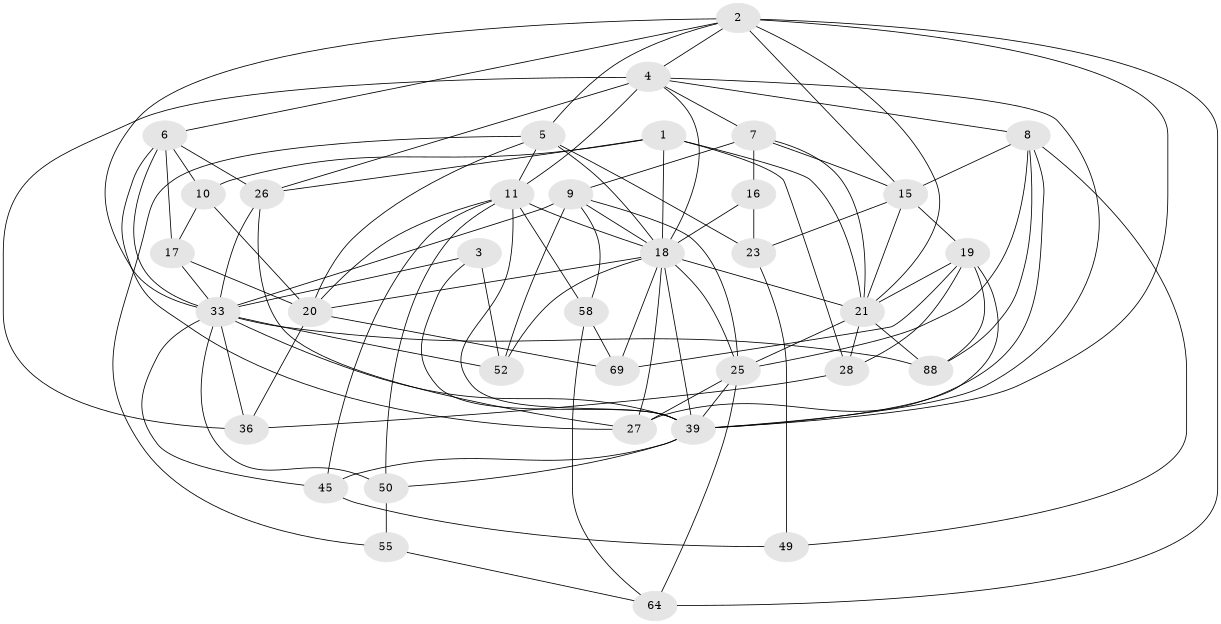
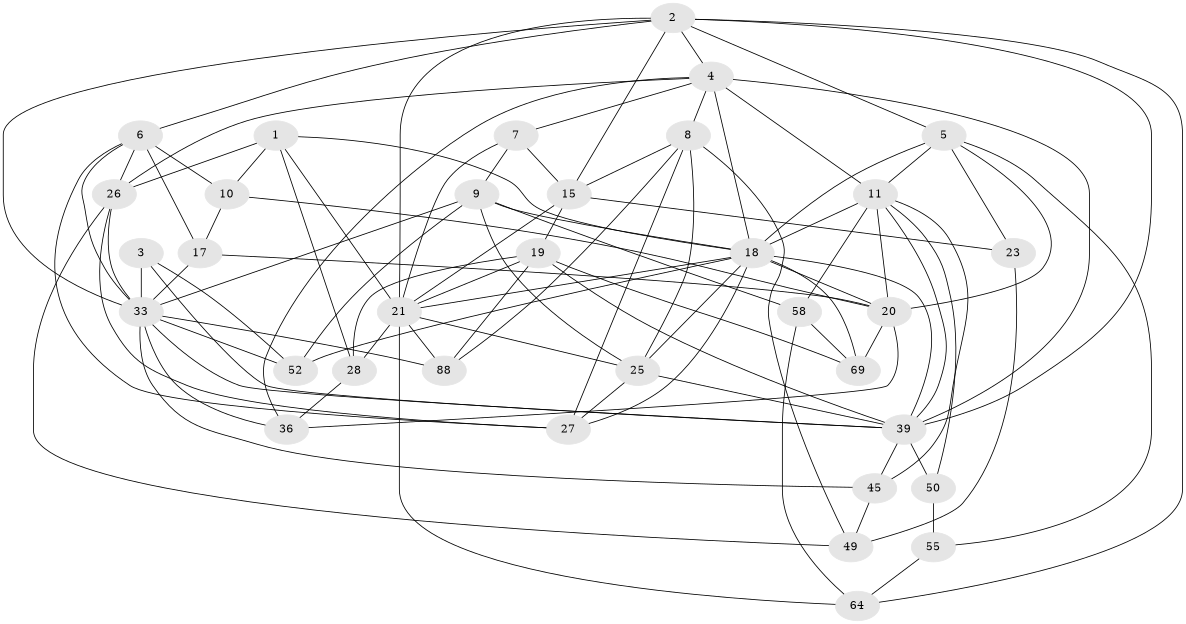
(754, 194) -> none
(231, 458) -> none
(706, 491) -> (523, 567)
none -> (303, 508)
